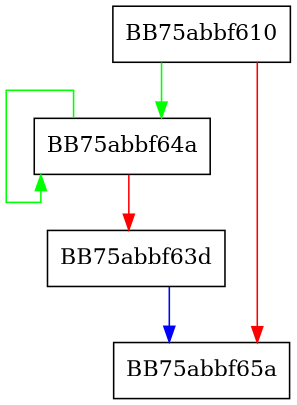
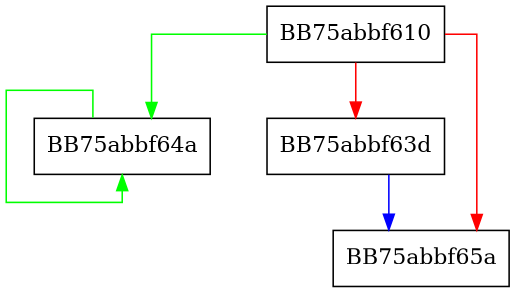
(129, 194) -> (356, 82)
